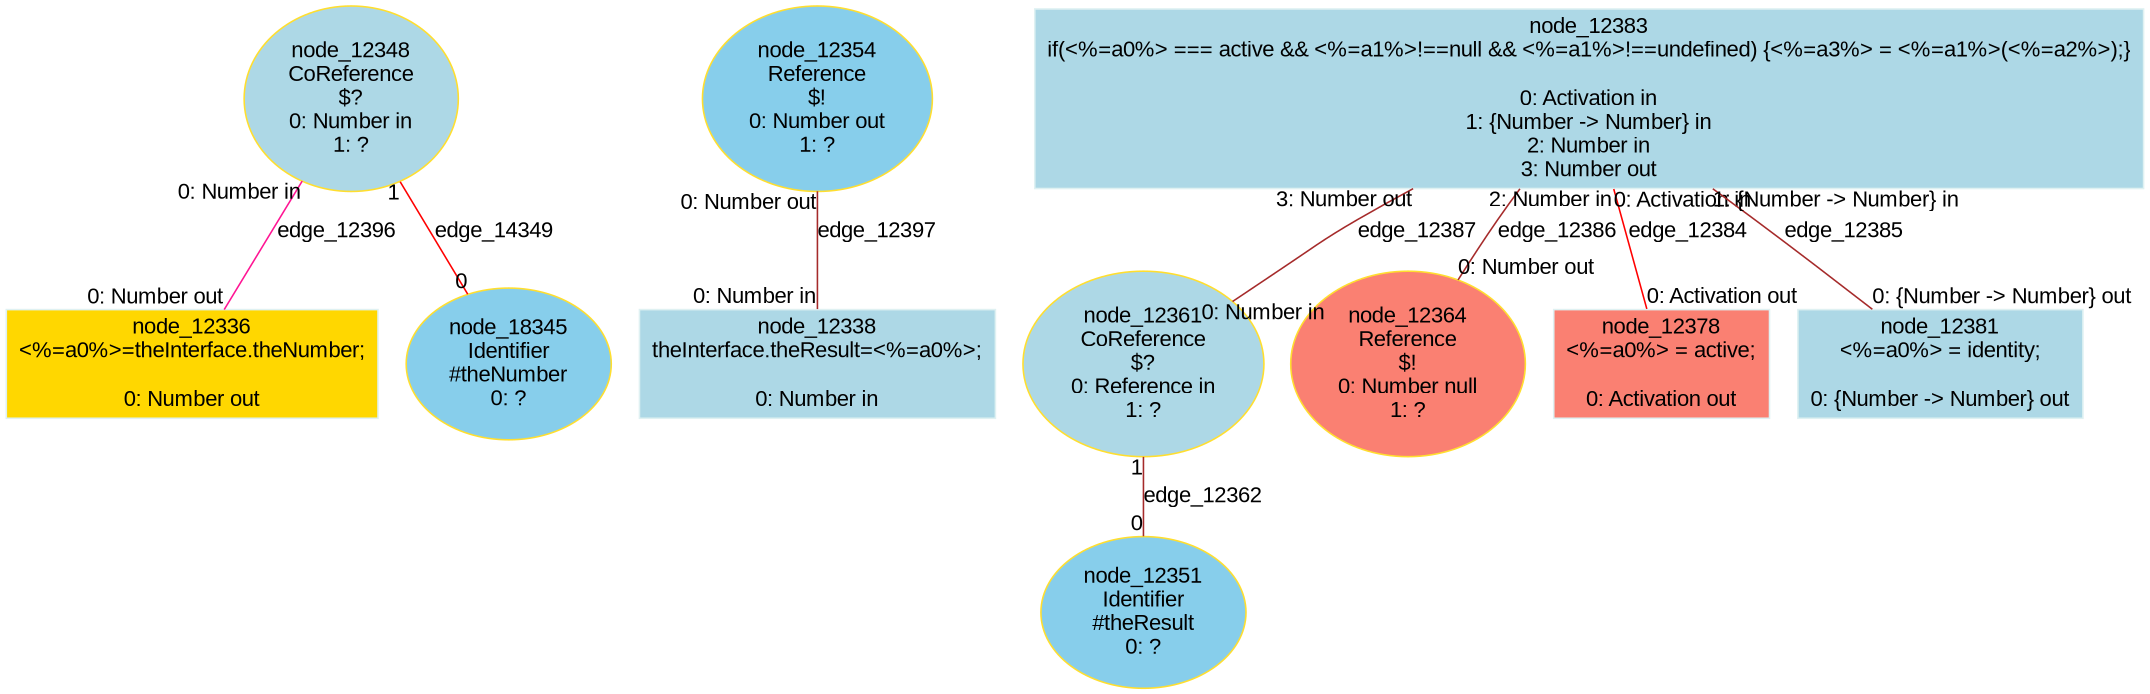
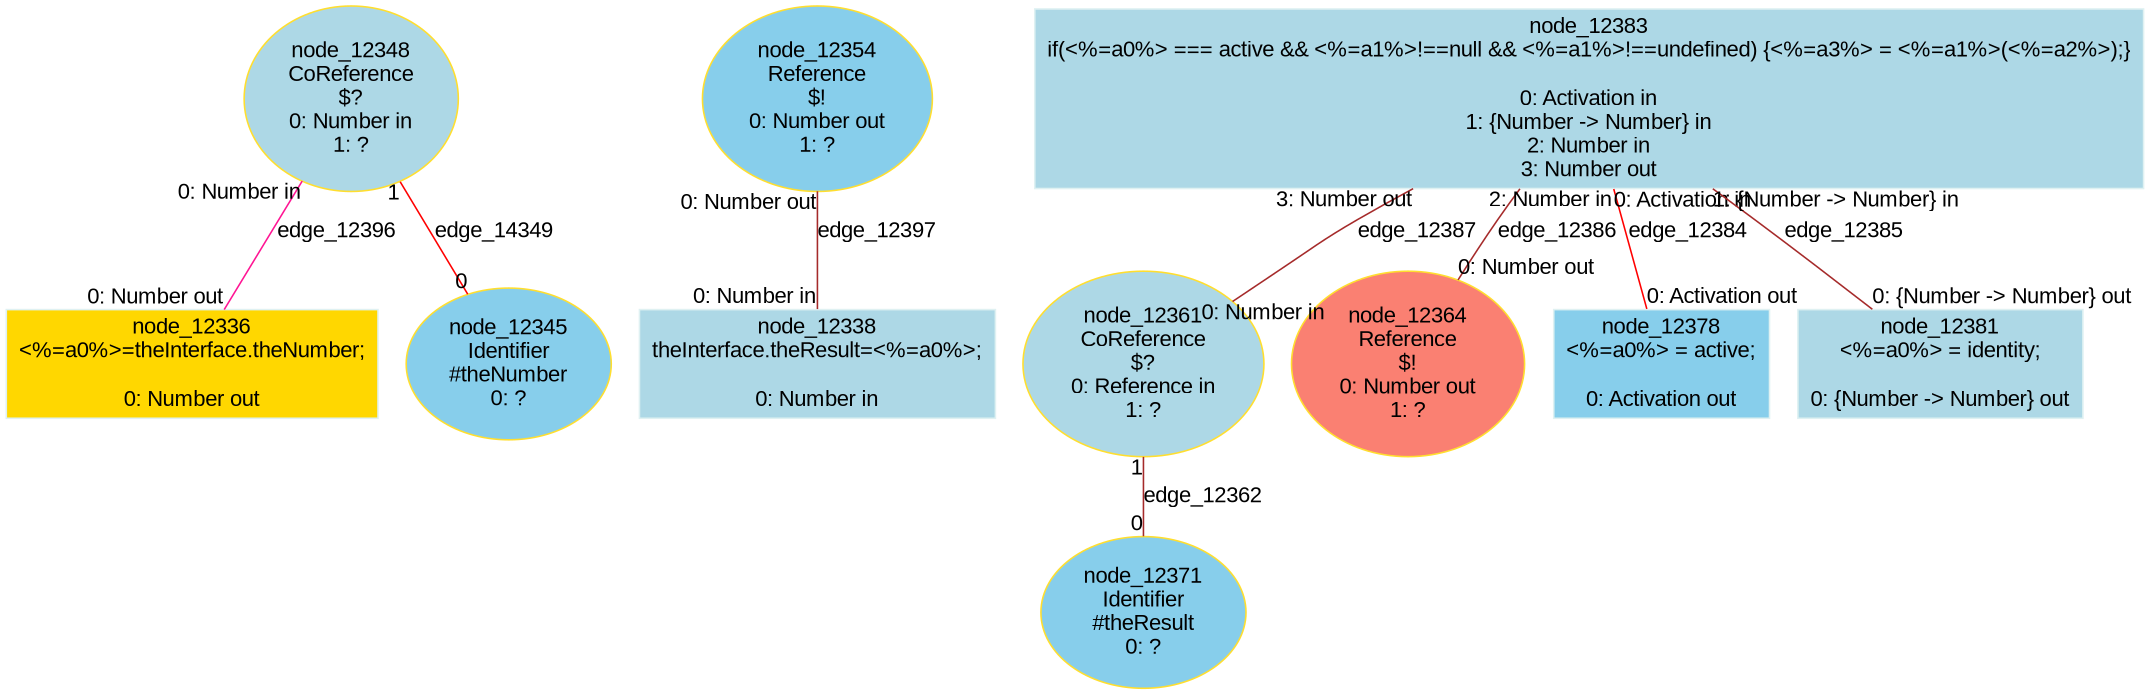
(509, 364) -> (509, 364)
(1408, 364) -> (1408, 364)
(1662, 364) -> (1662, 364)
(1143, 612) -> (1143, 612)
